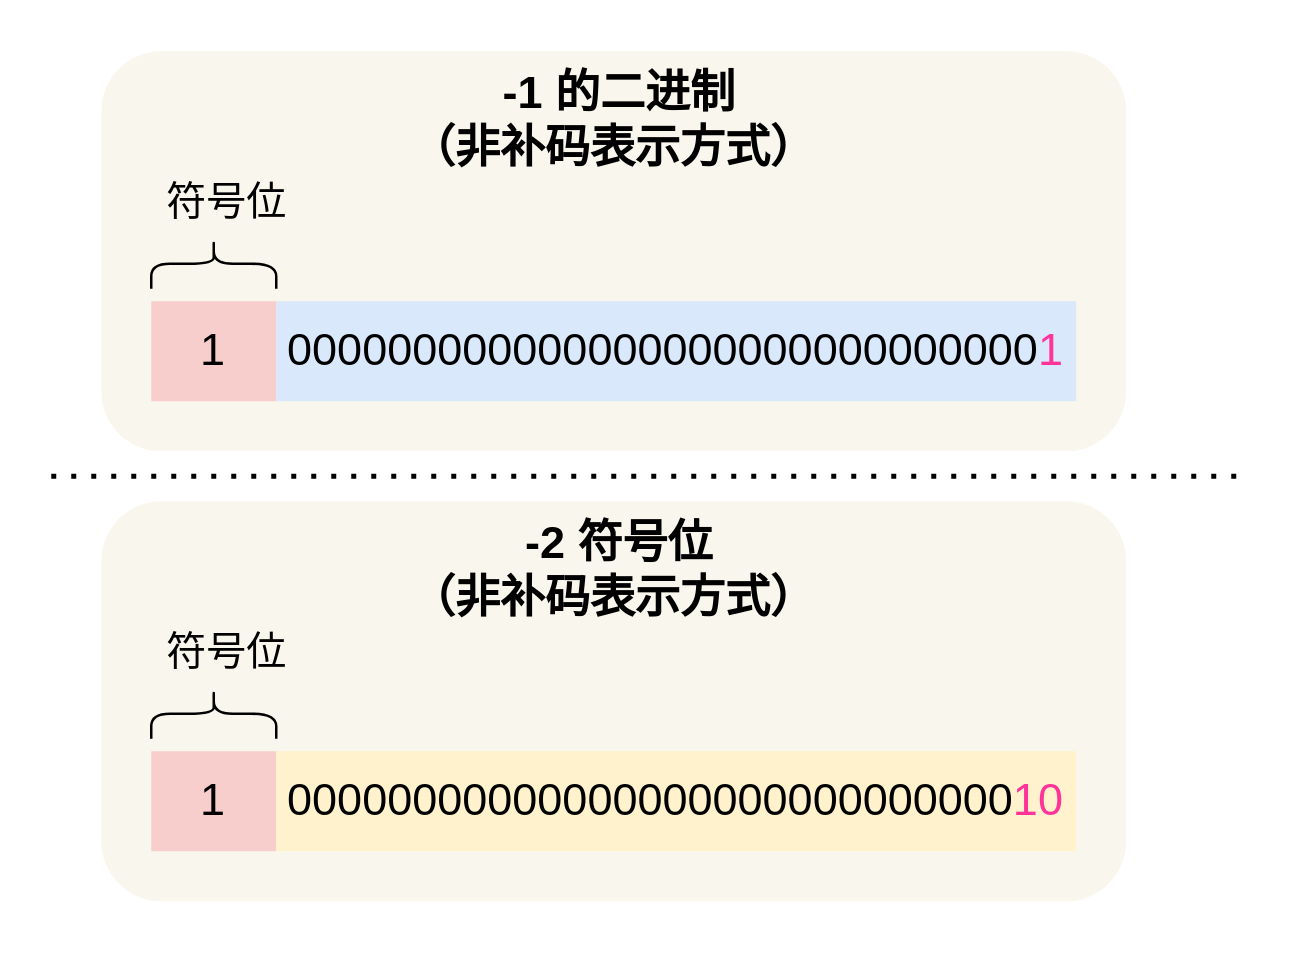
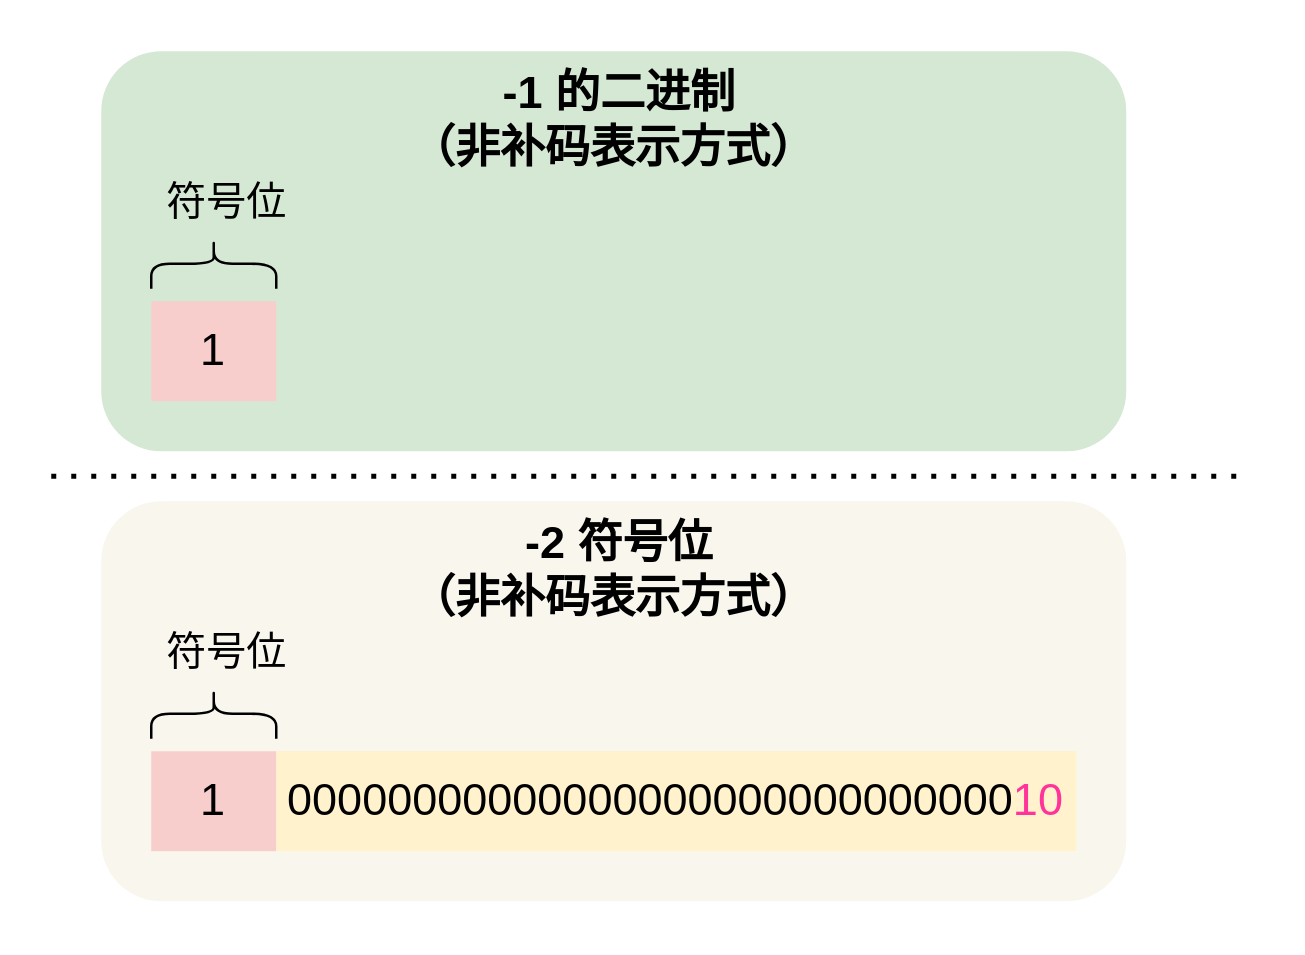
(614, 251) -> (614, 251)
(676, 351) -> none
